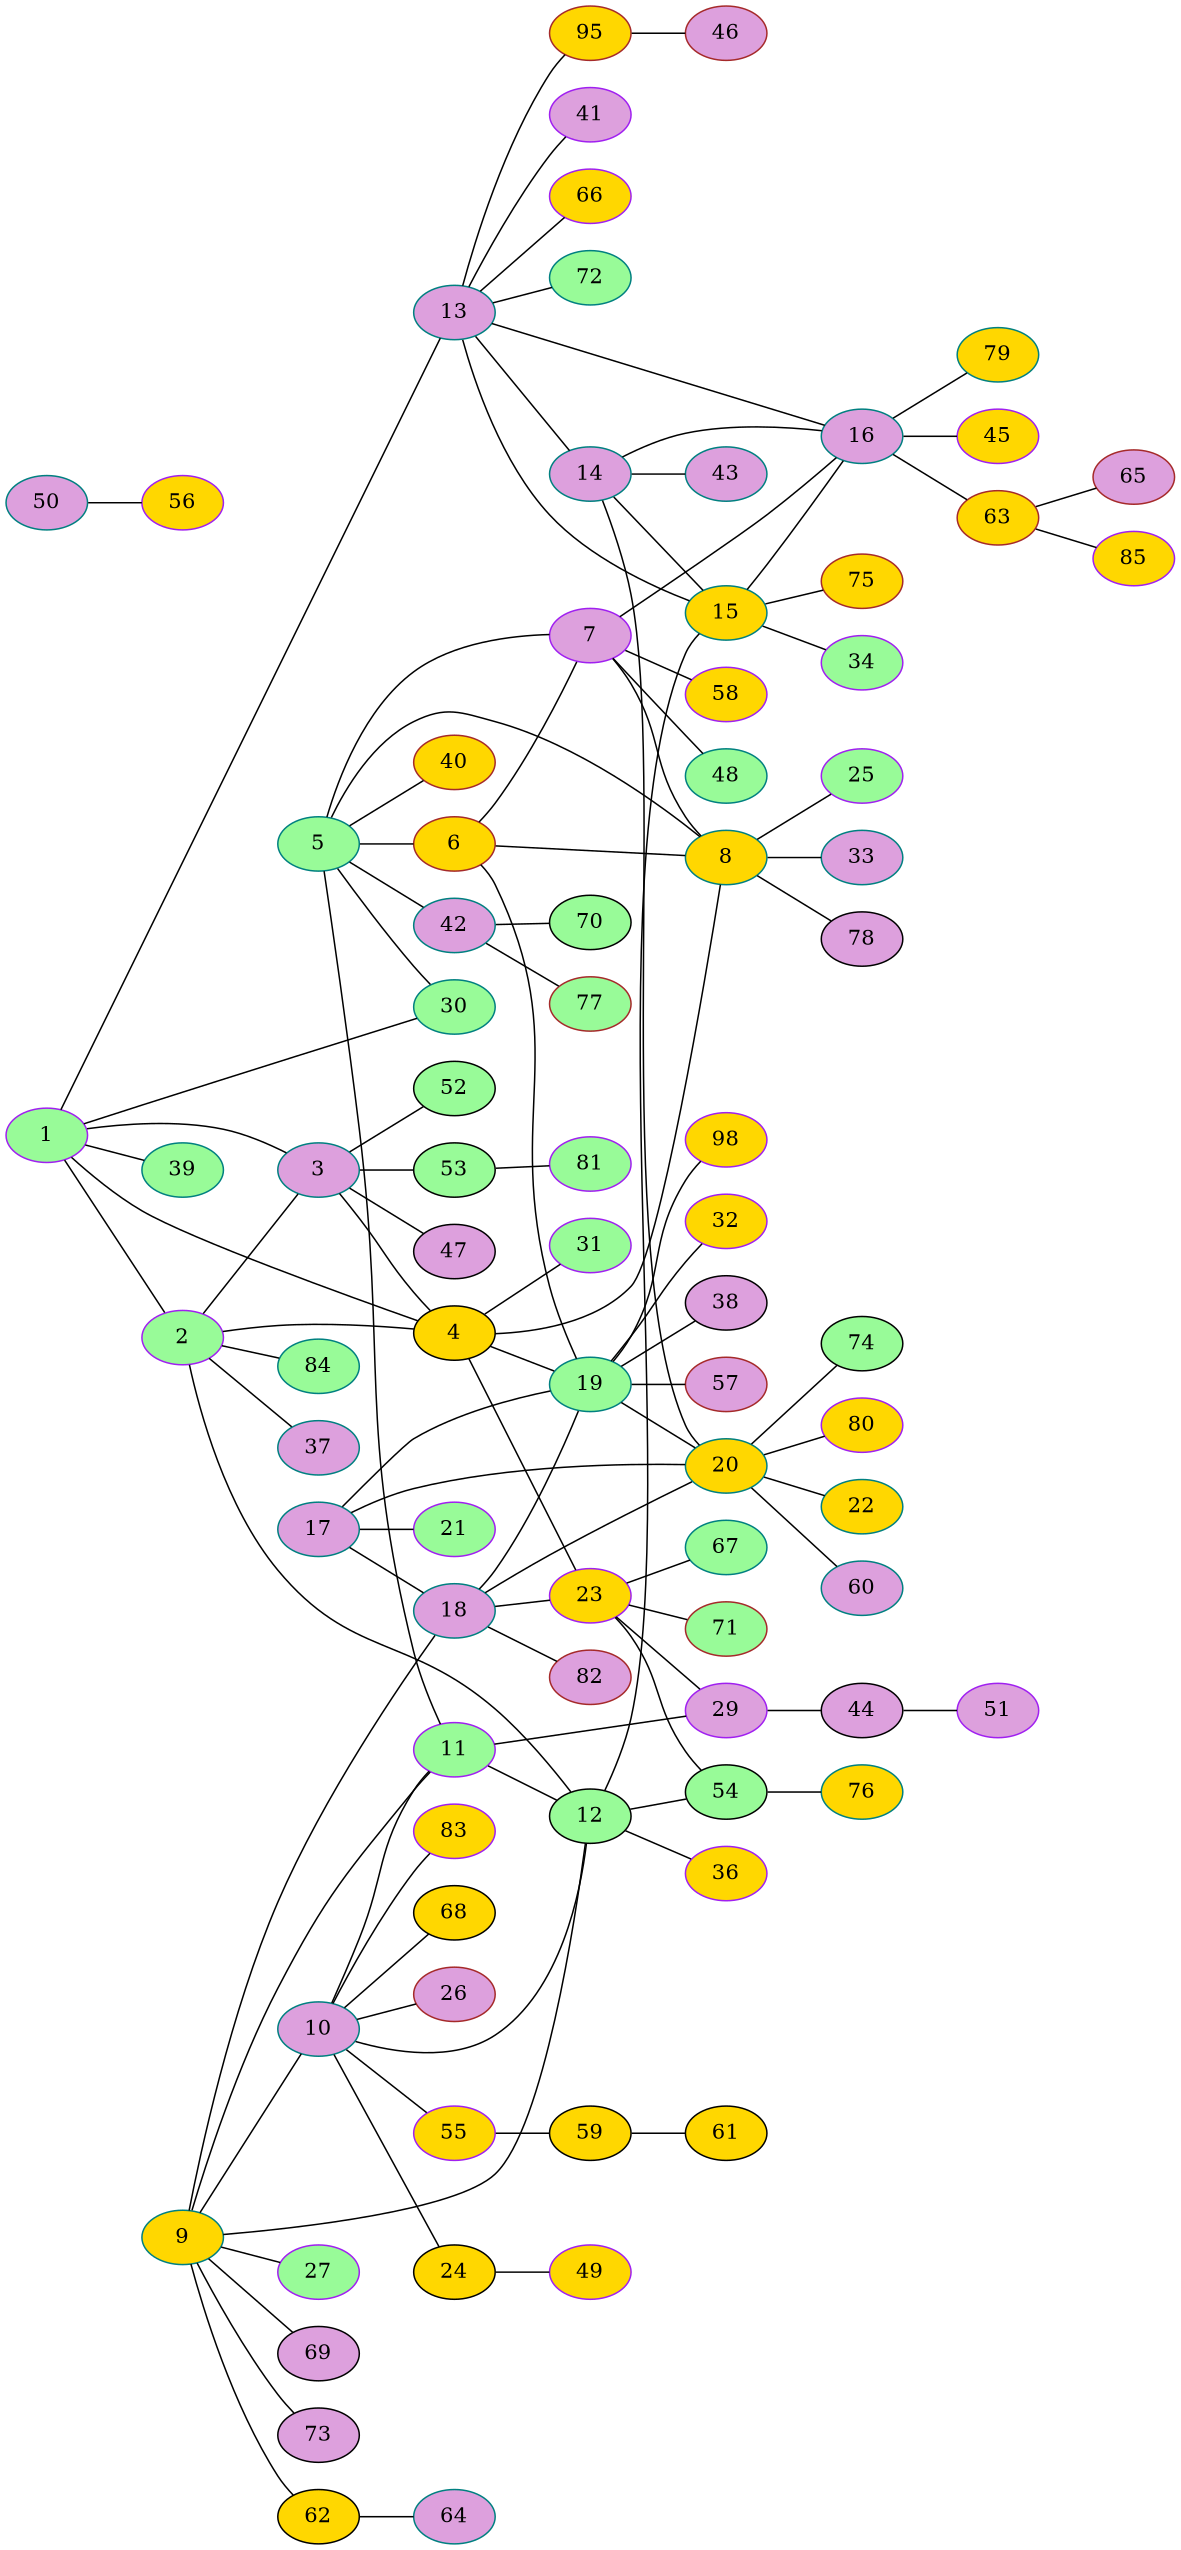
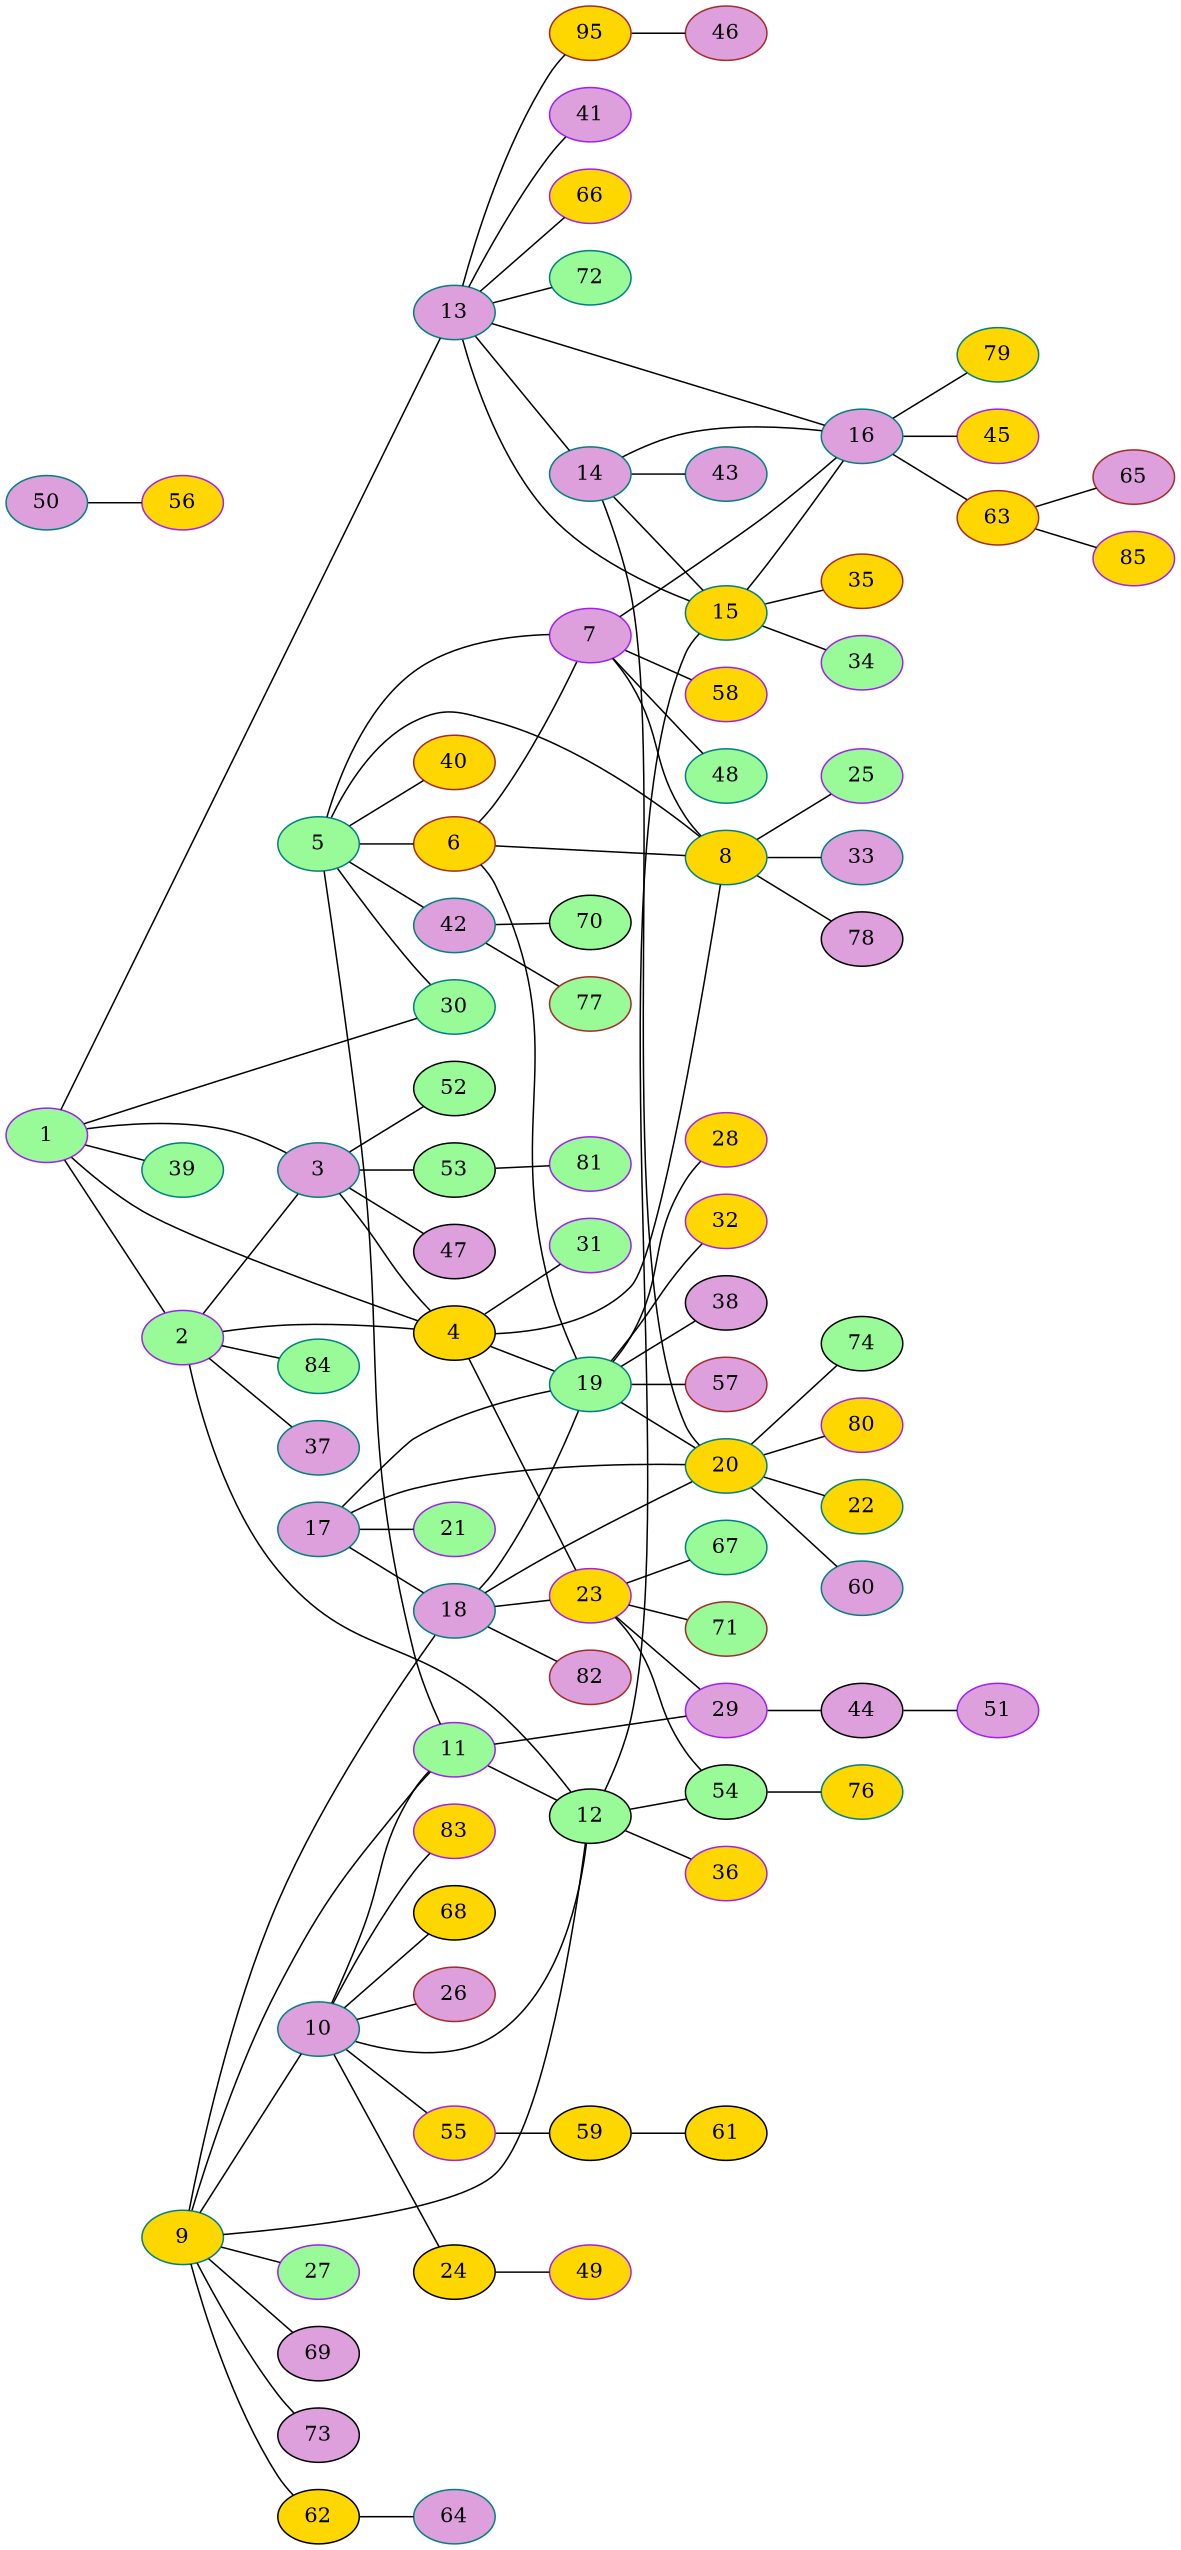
(862, 581) -> (862, 581)
(726, 1140) -> (726, 1140)
